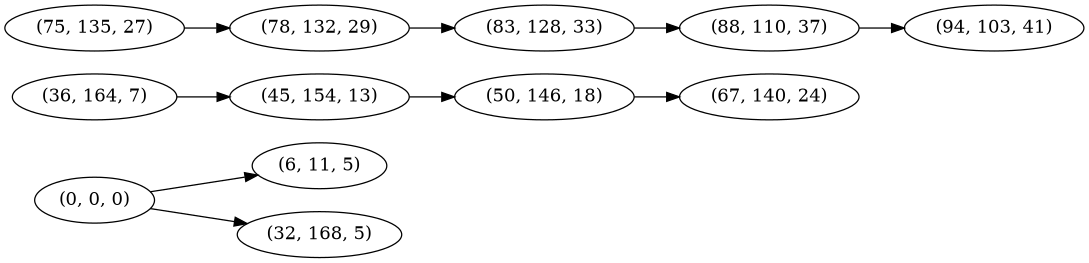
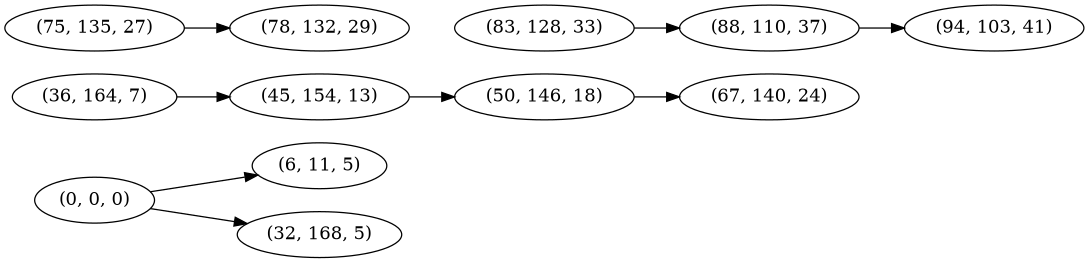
(425, 28) -> none
